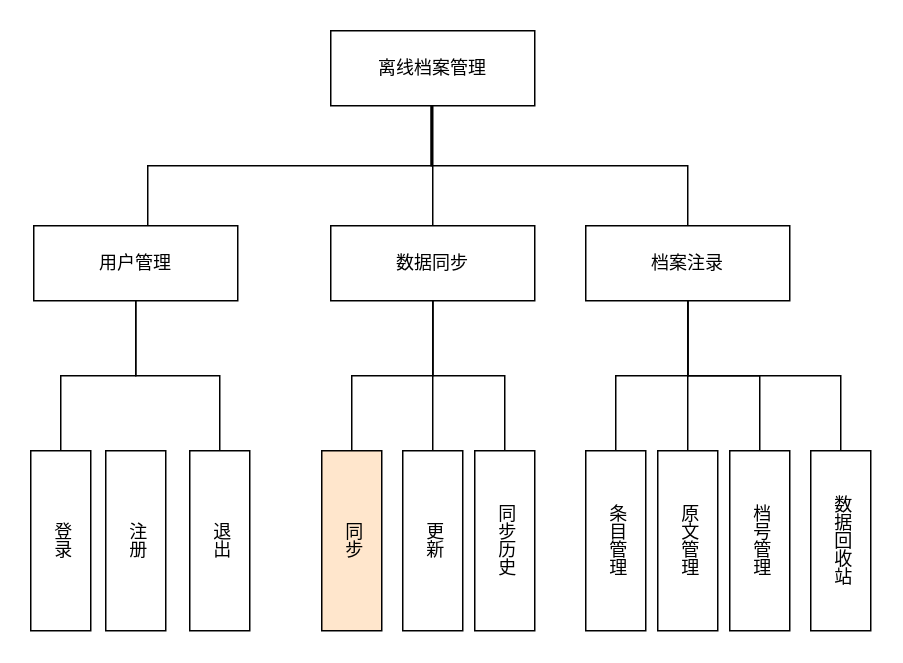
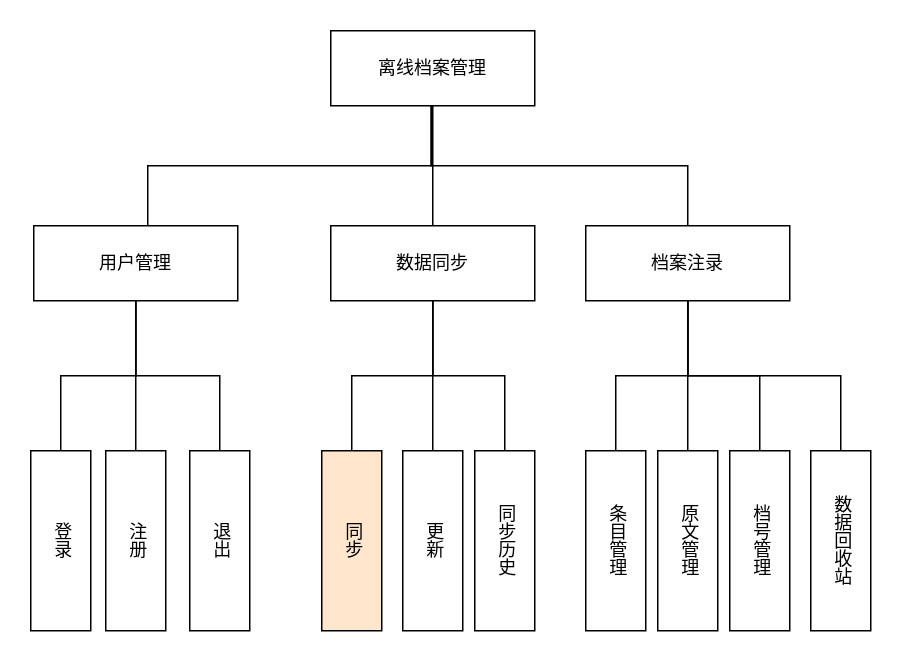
none -> (136, 414)
